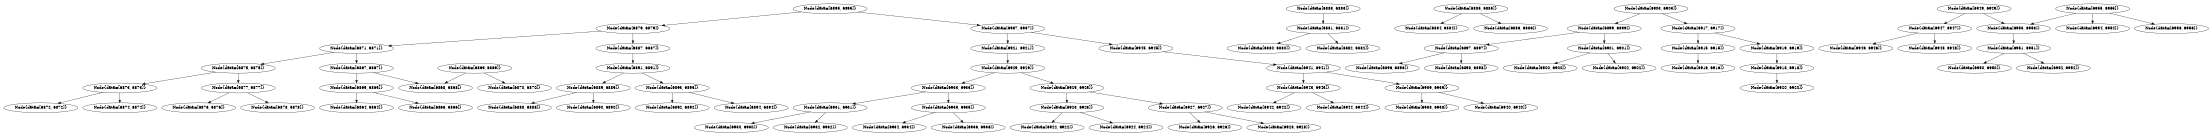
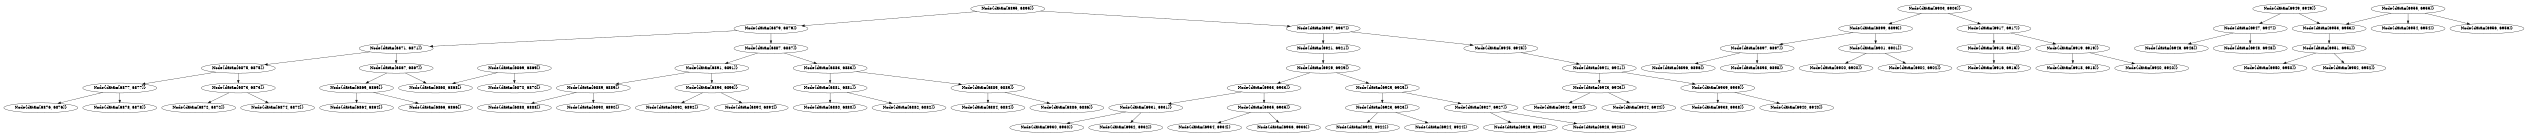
none -> (799, 58)
(1777, 77) -> (2111, 58)
none -> (908, 78)
